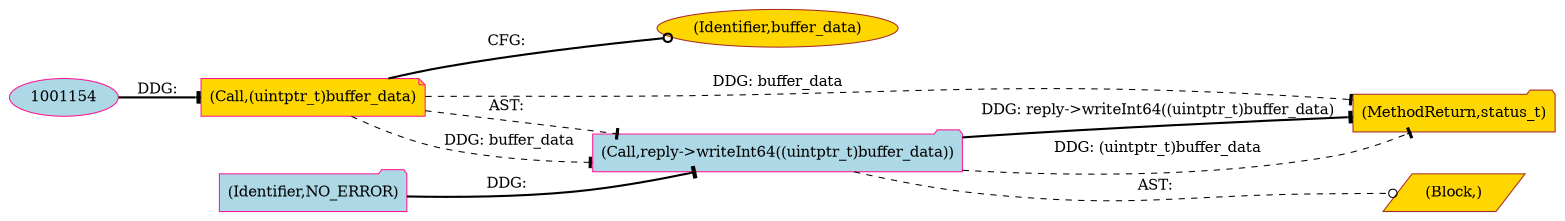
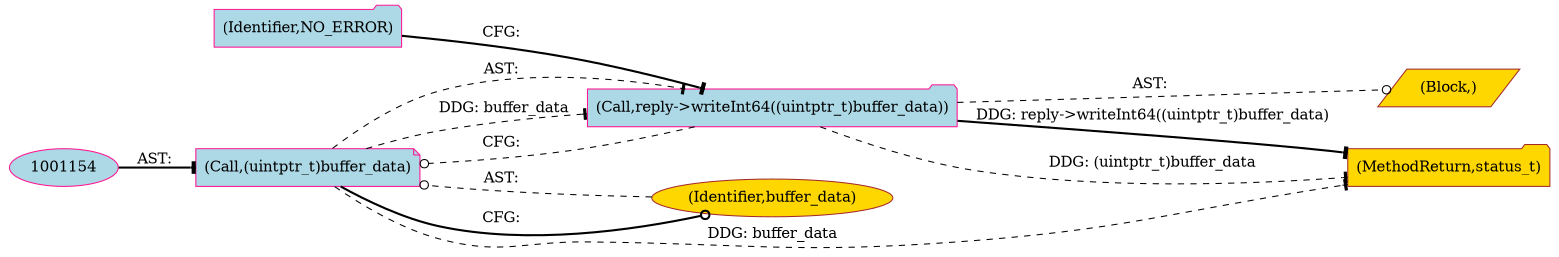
(160, 90) -> (157, 160)
(313, 97) -> (308, 168)
none -> (563, 152)
(509, 184) -> (504, 33)
none -> (540, 193)
